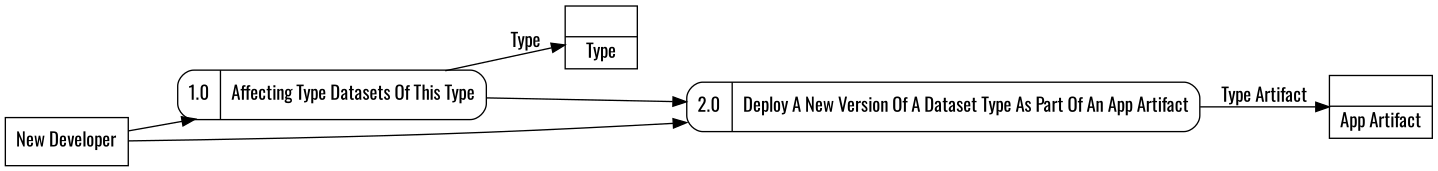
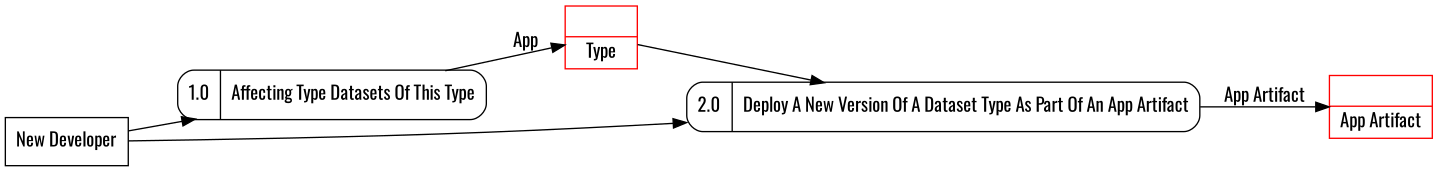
(601, 37) -> (601, 37)
(526, 42) -> (526, 42)
(1265, 97) -> (1265, 97)
(580, 100) -> (724, 62)
(1381, 107) -> (1381, 107)
